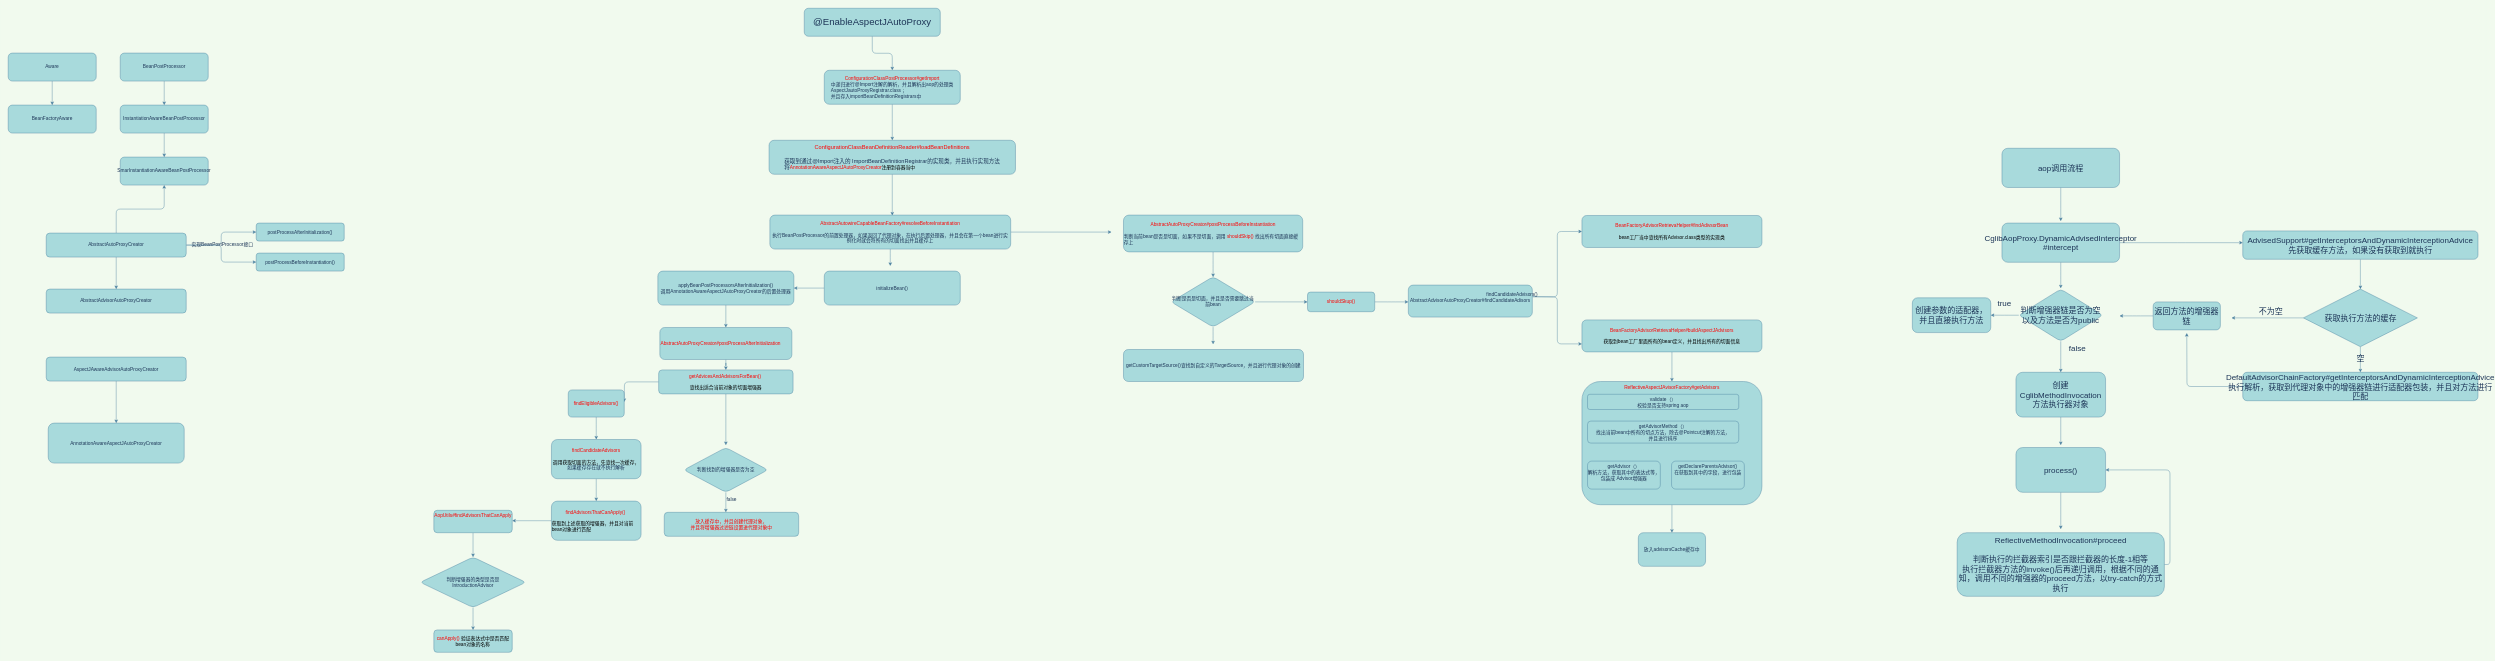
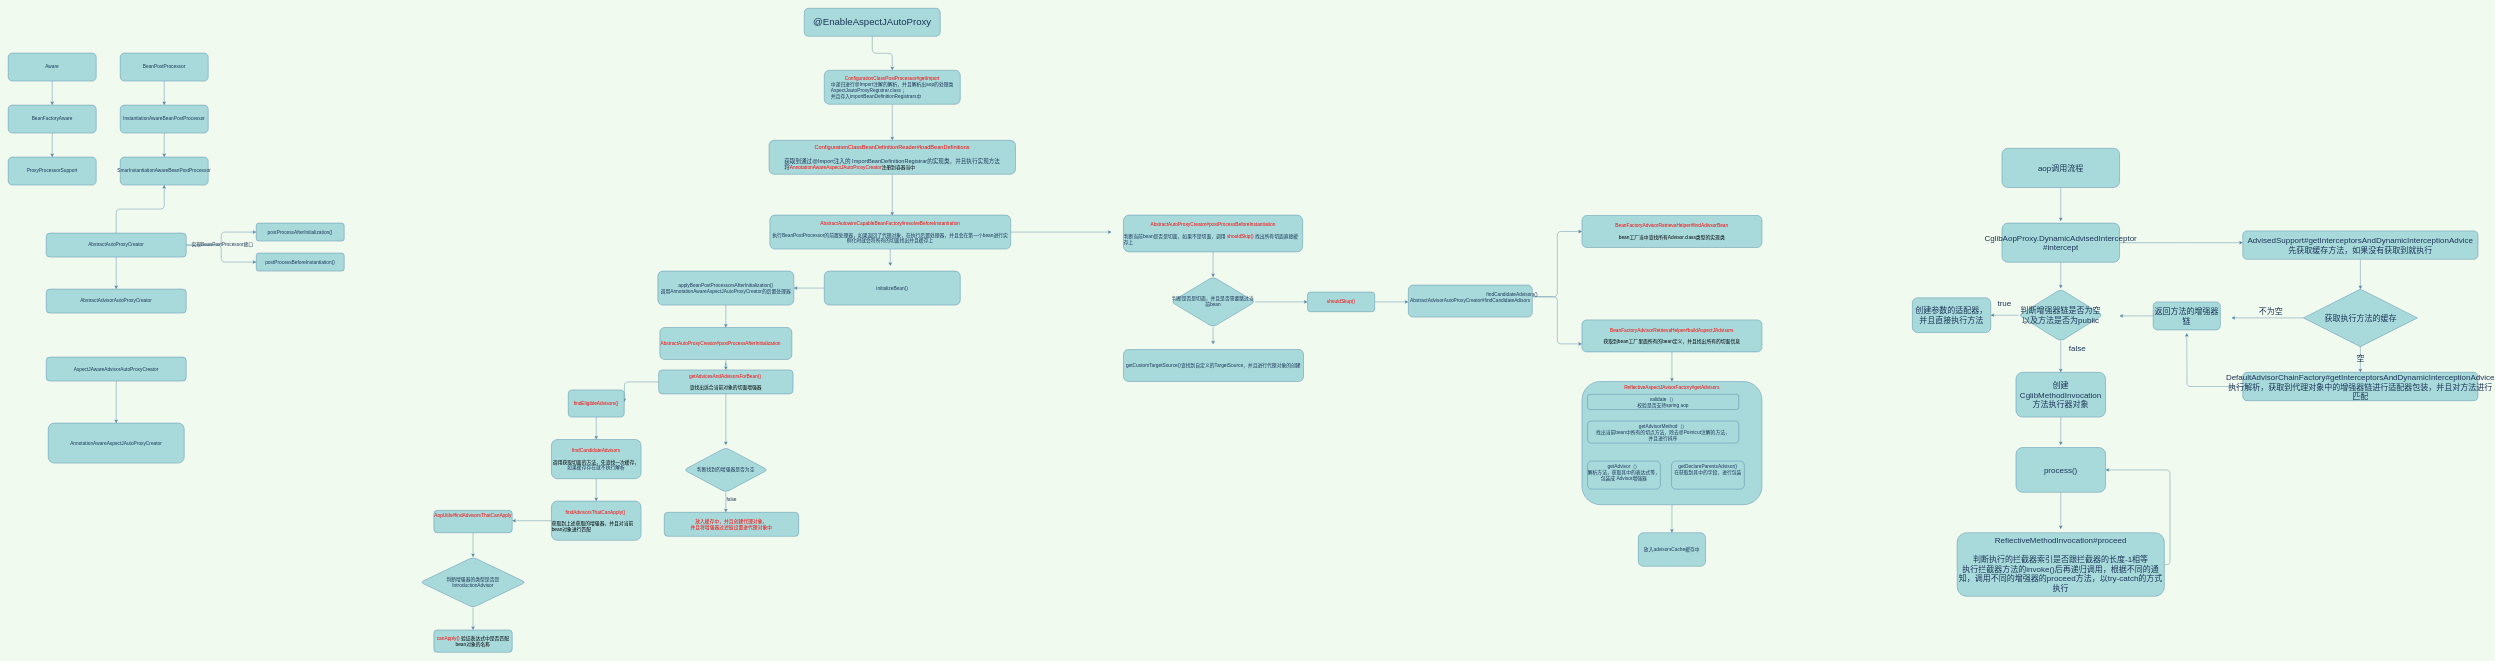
none -> (52, 153)
none -> (52, 171)
